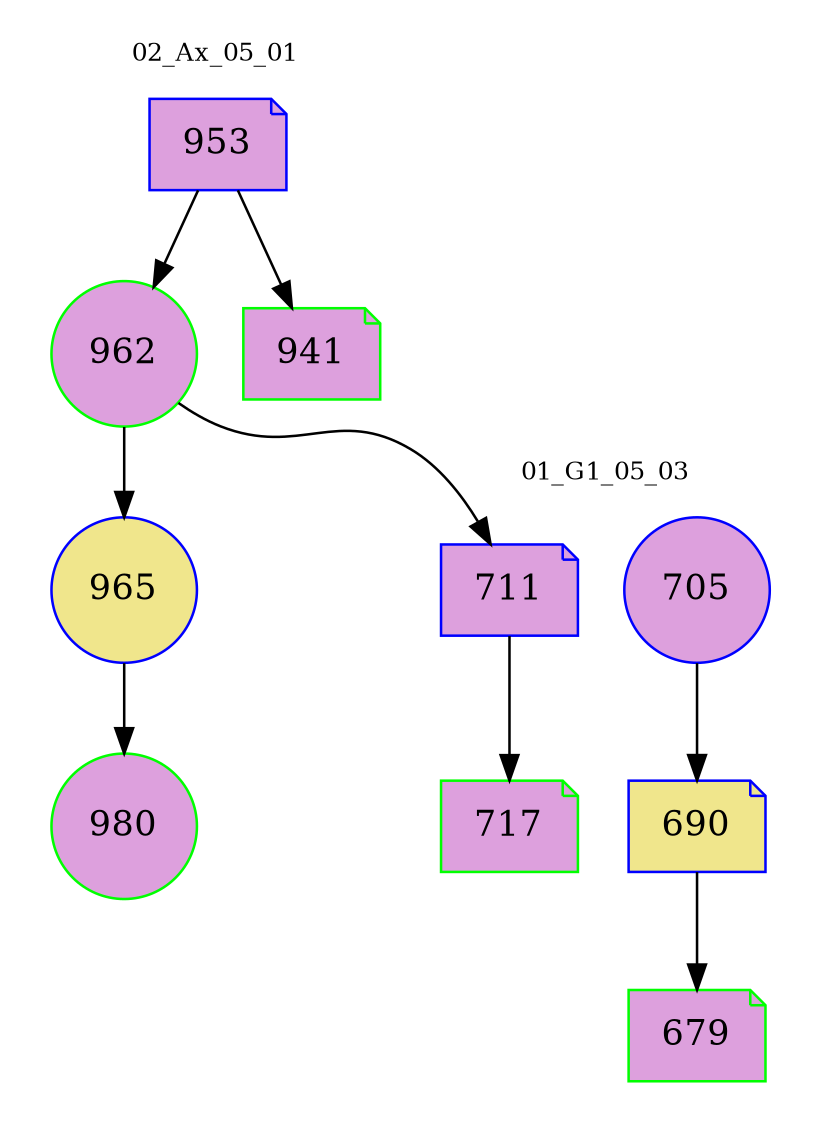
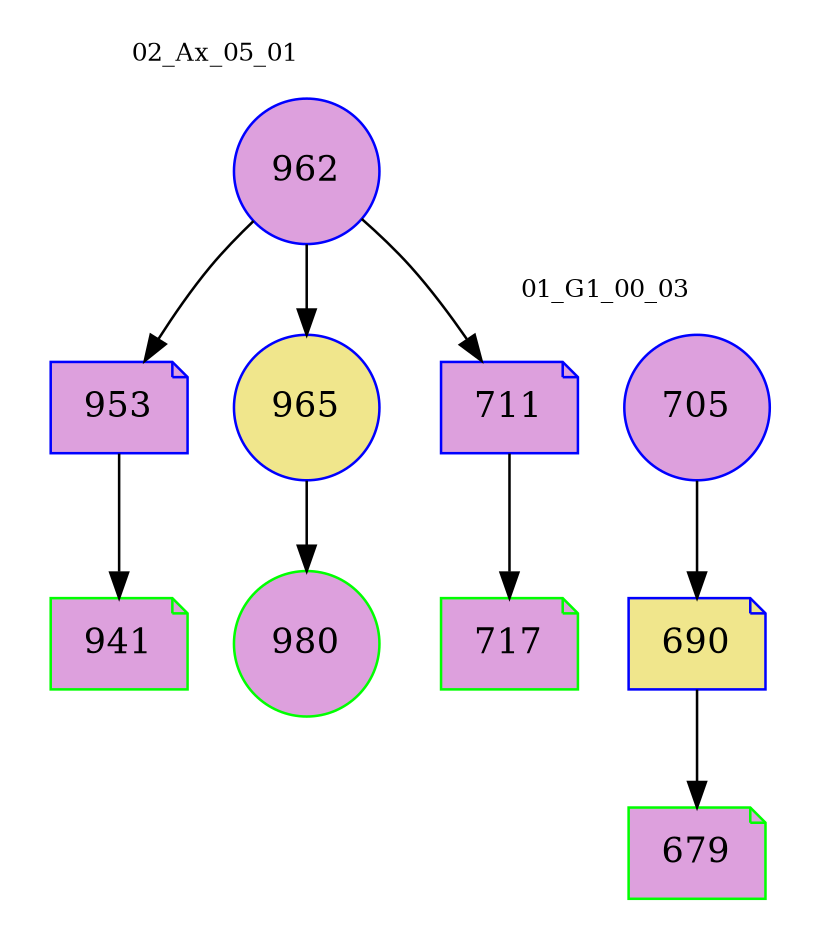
(181, 227) -> (202, 277)
(124, 354) -> (307, 171)
(606, 473) -> (606, 291)
